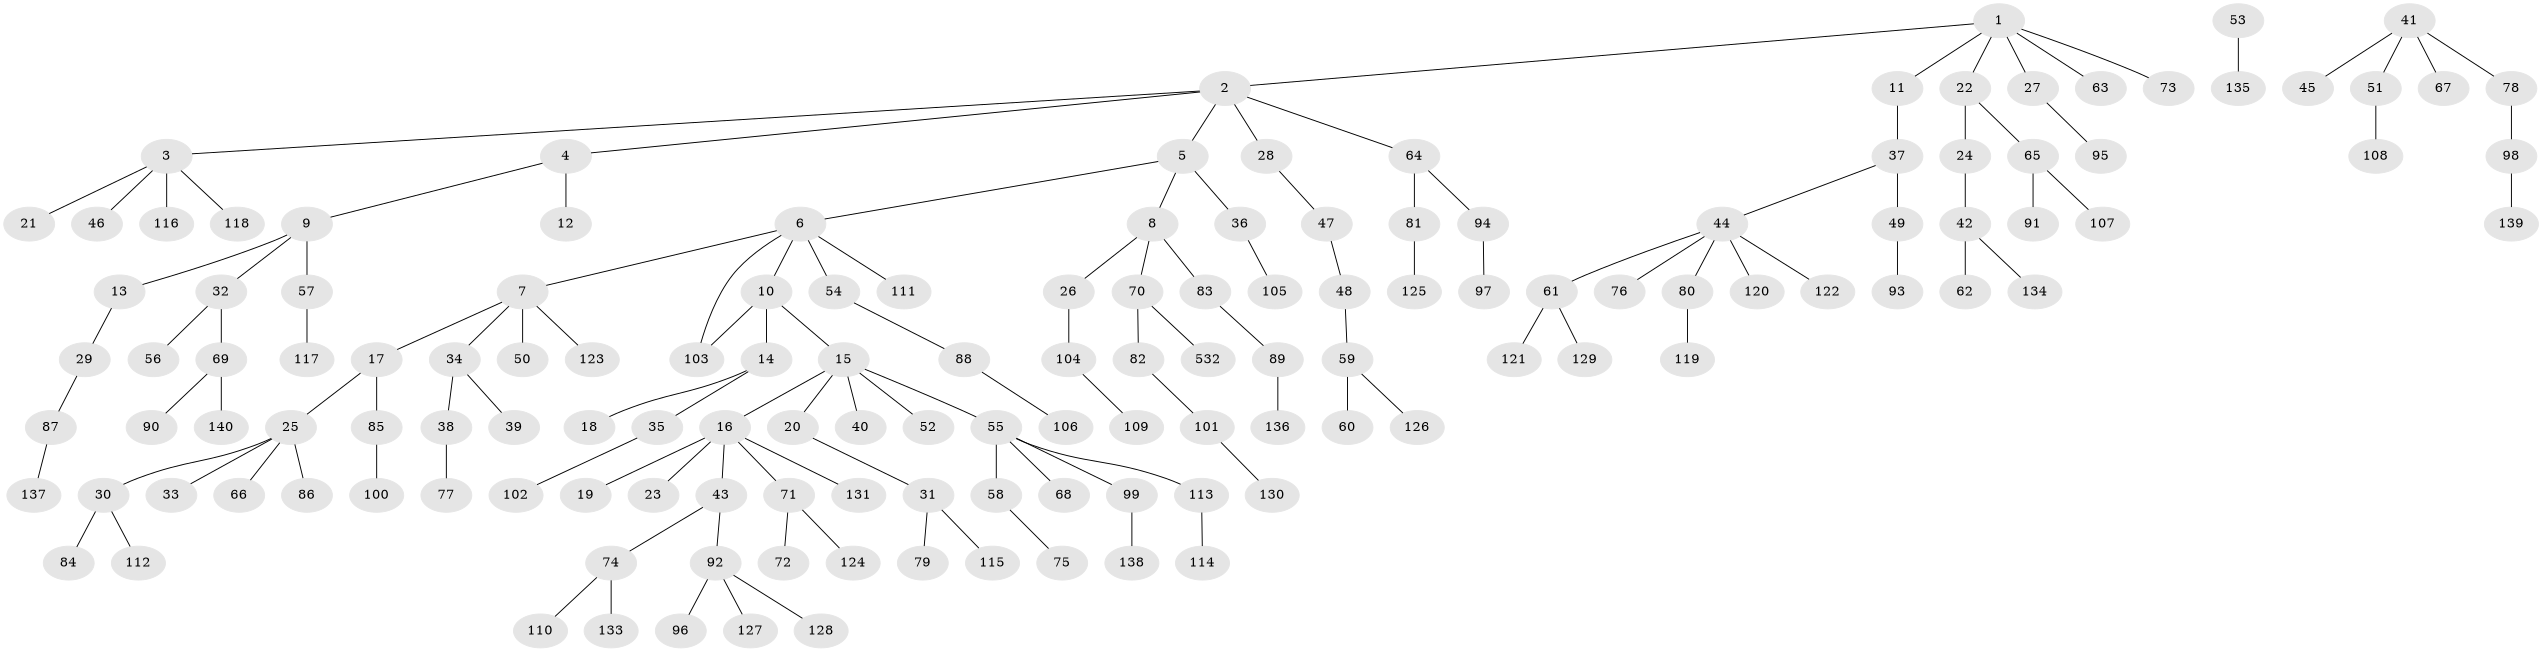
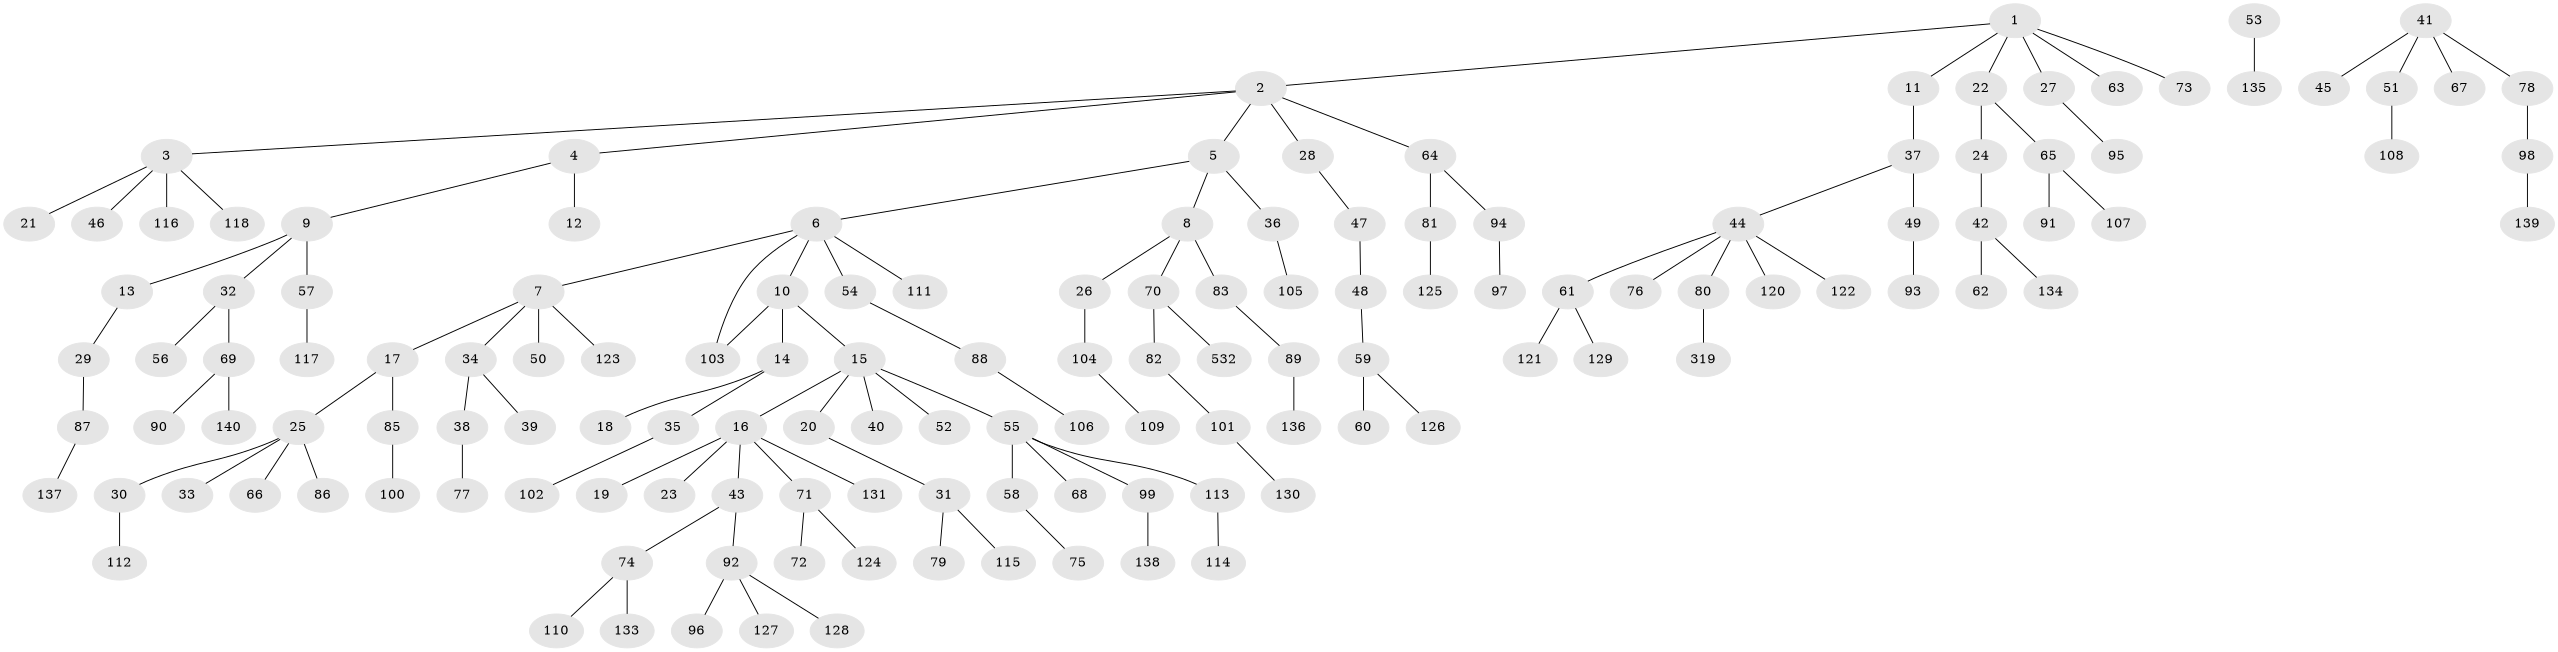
(1687, 360) -> (1703, 360)
(69, 563) -> none
